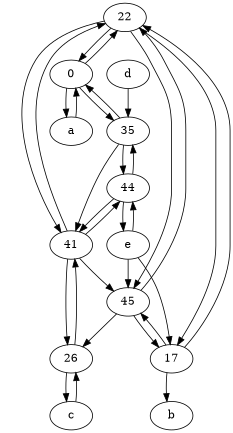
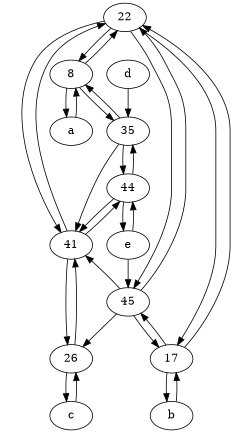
(71, 74) -> (71, 74)
(93, 272) -> (106, 274)
(159, 295) -> (177, 391)
